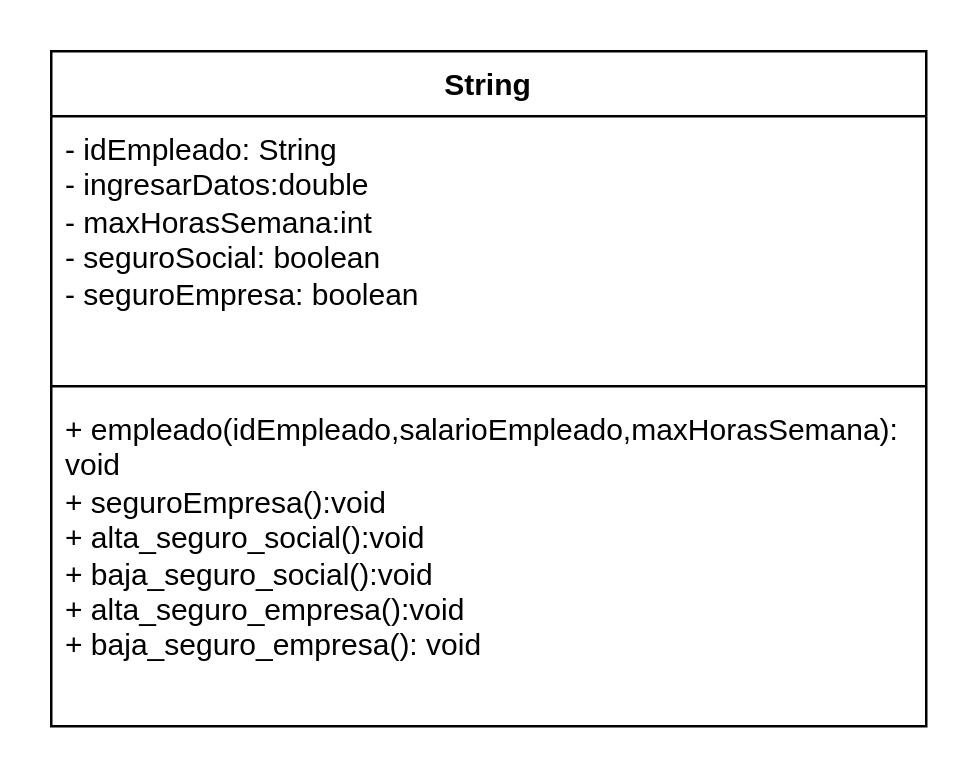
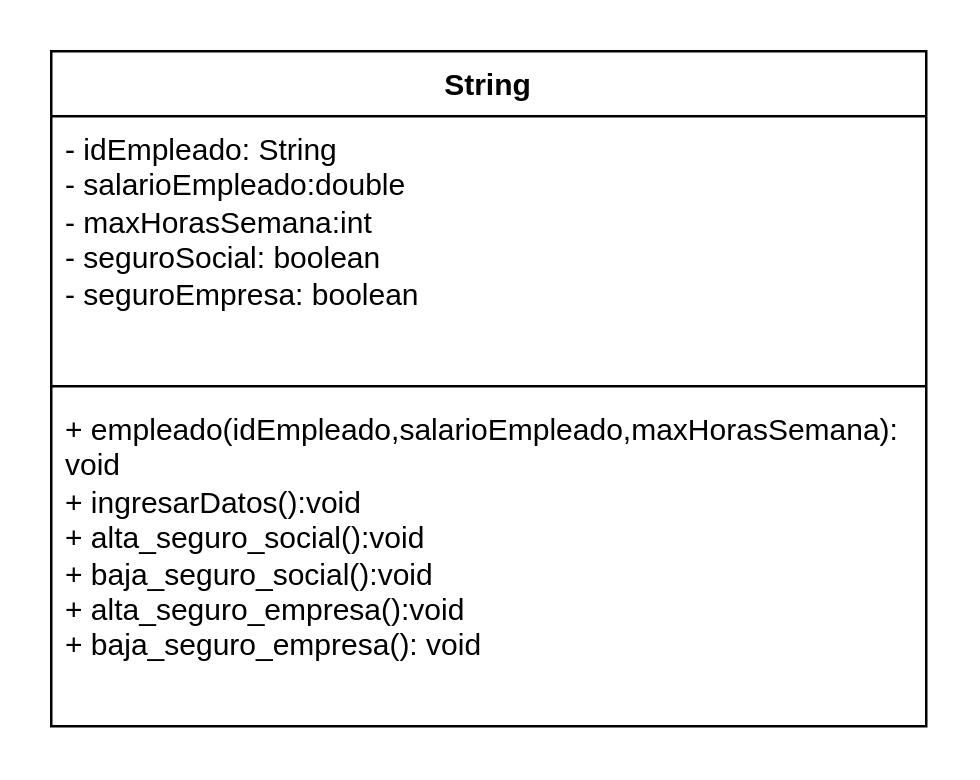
(252, 224) -> (252, 224)
(491, 540) -> (491, 540)
